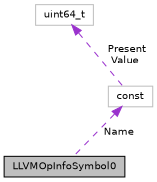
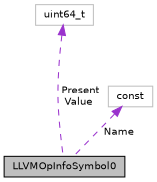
(101, 60) -> (58, 96)
